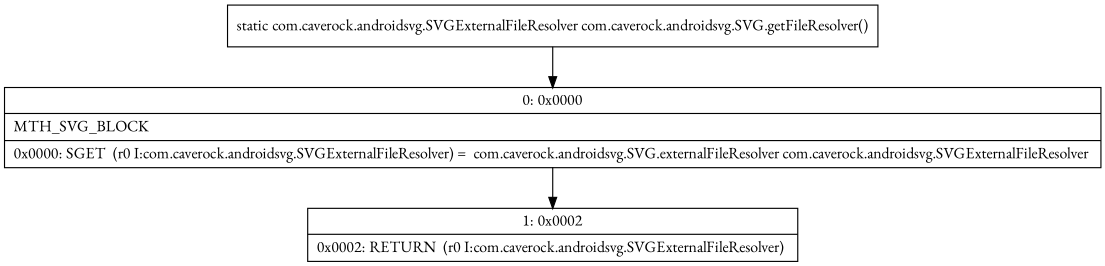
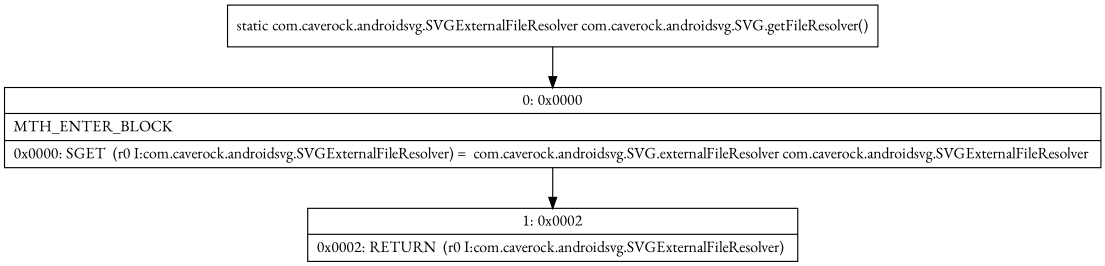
(82, 126) -> (94, 126)
